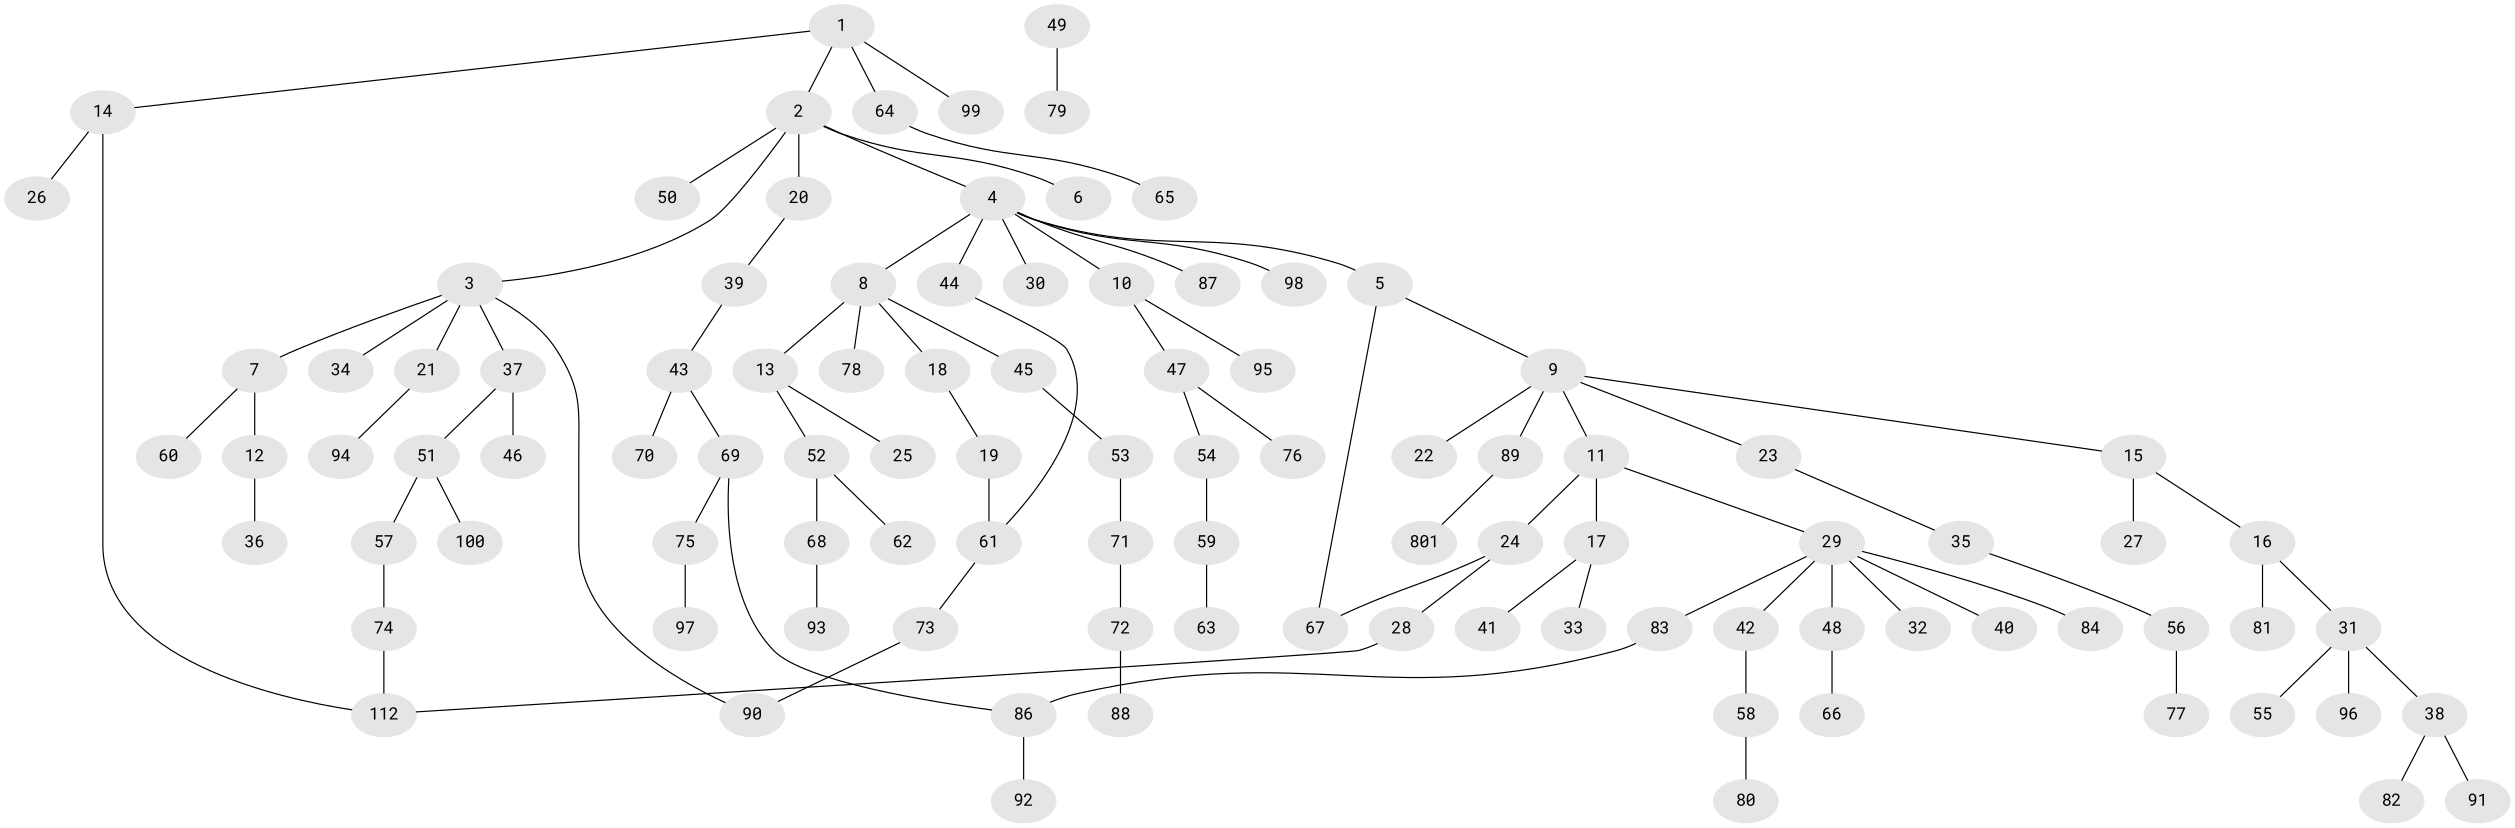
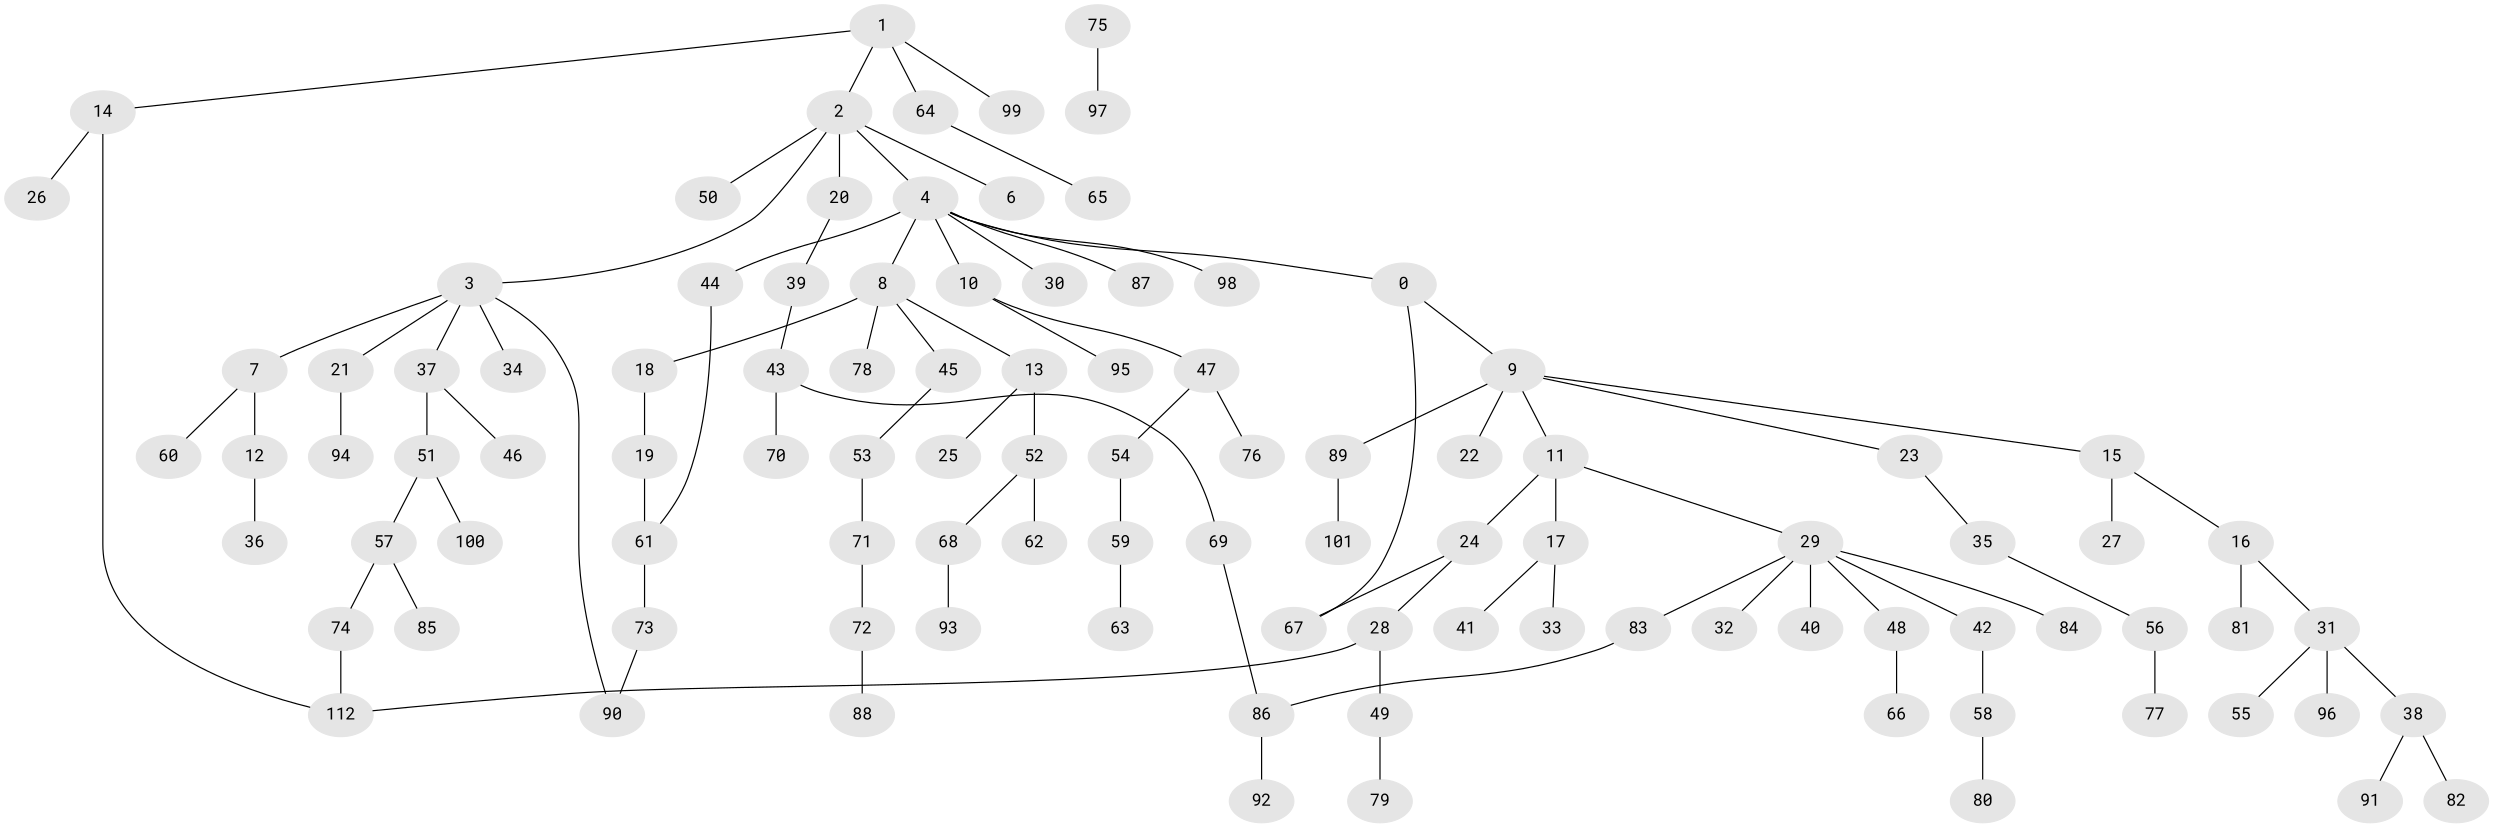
(1380, 285) -> (1404, 285)
(708, 500) -> none
(1424, 543) -> (1338, 543)
none -> (427, 629)
none -> (1380, 672)
